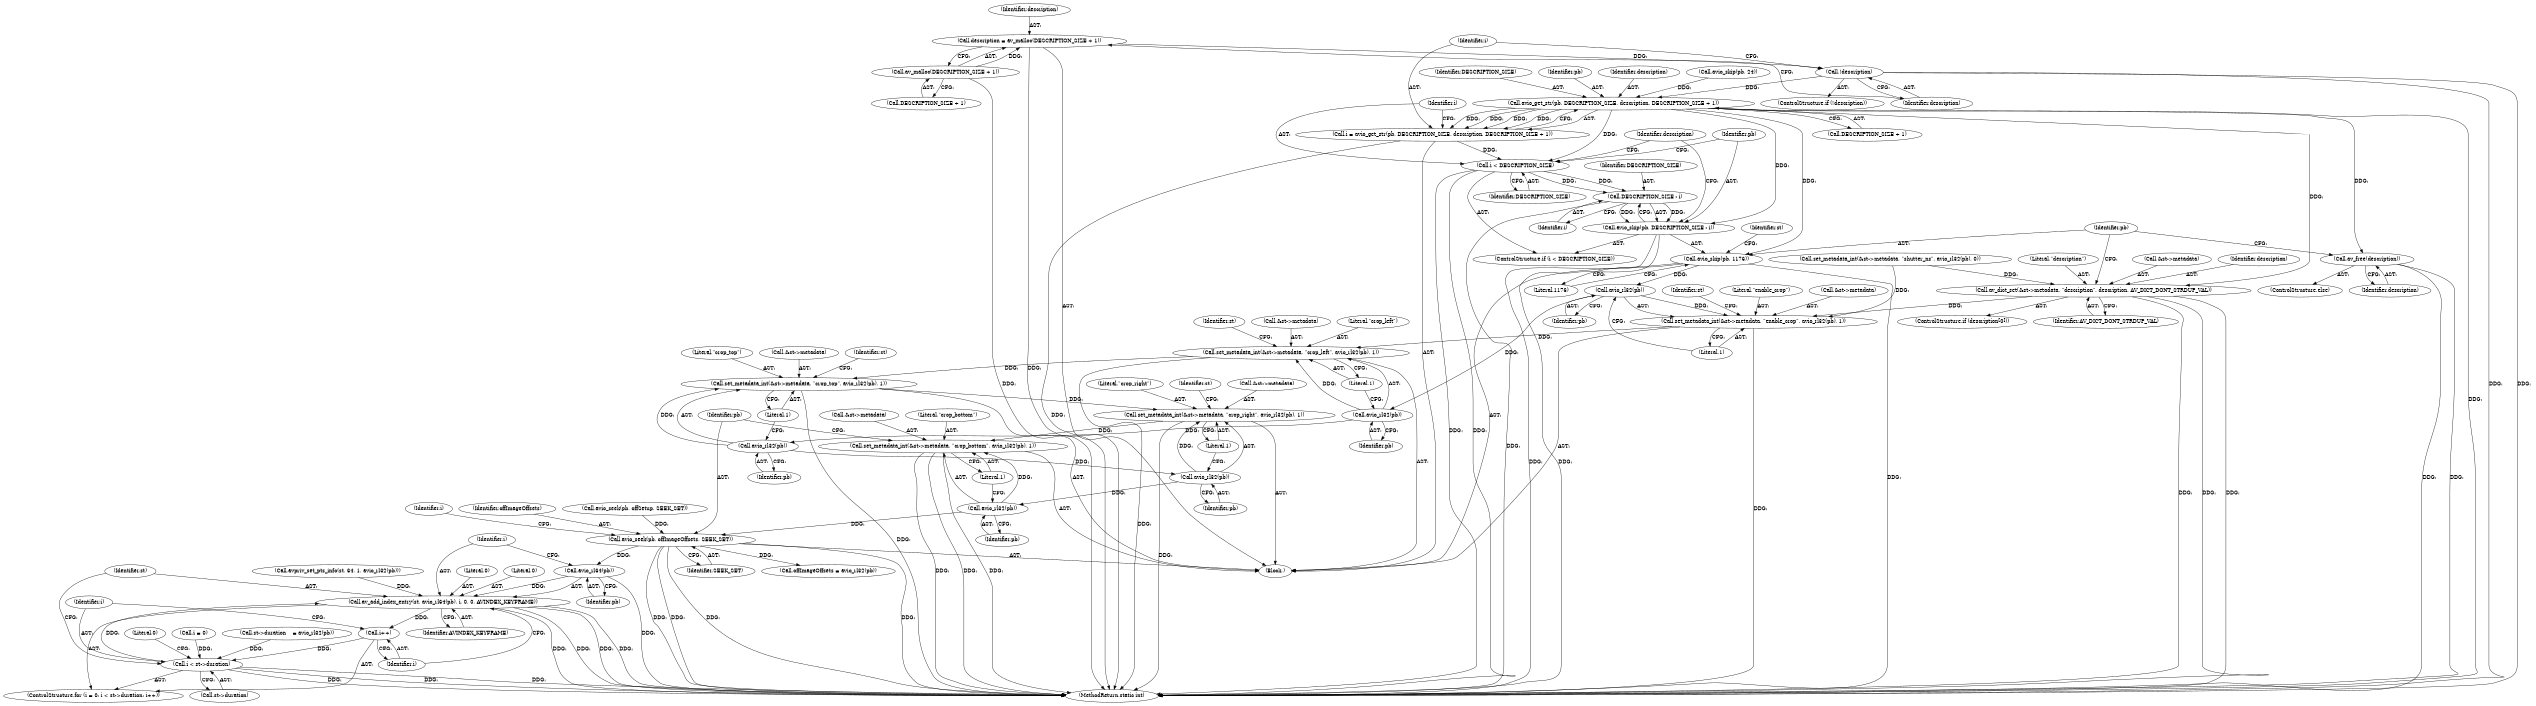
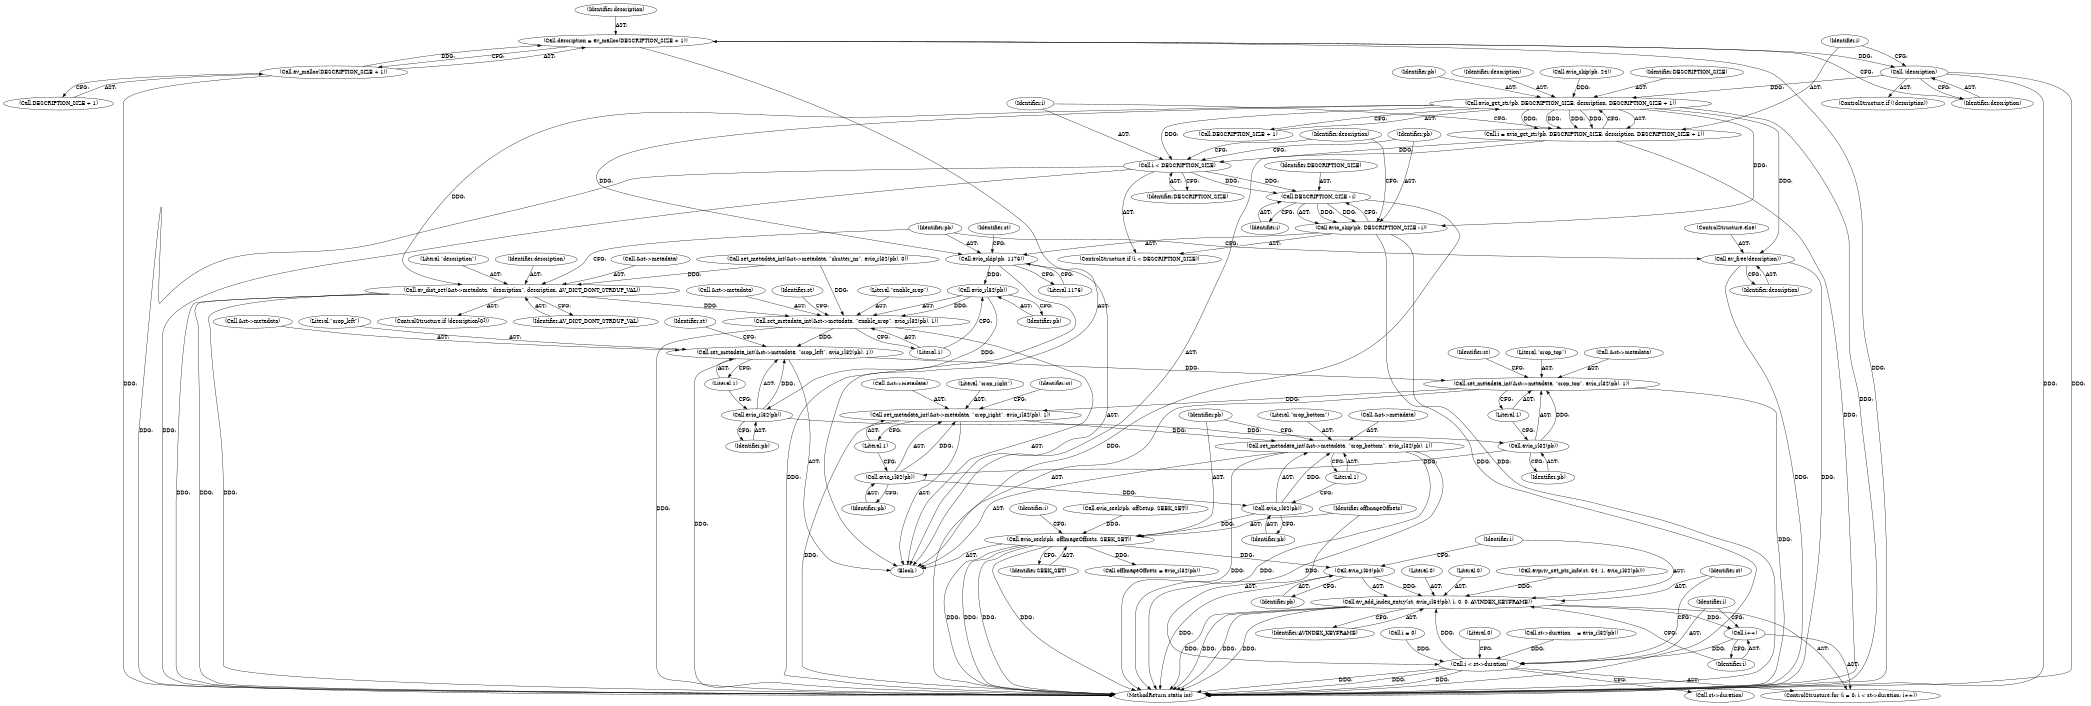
(2335, 274) -> (1736, 242)
(219, 681) -> (1174, 648)
